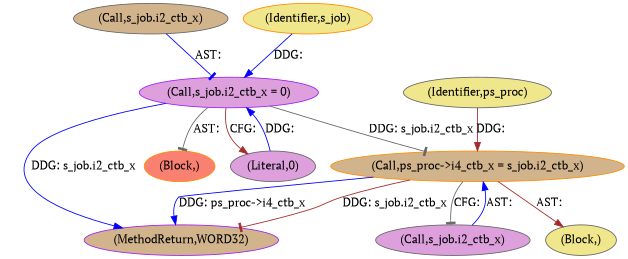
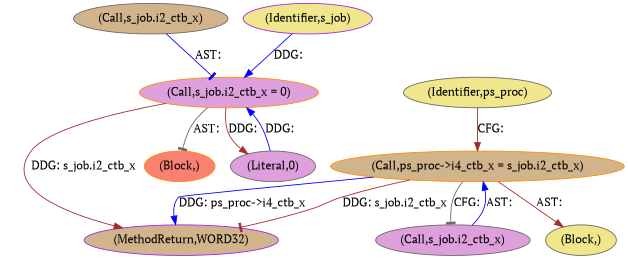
(308, 19) -> (308, 19)
(229, 92) -> (229, 92)
(245, 129) -> (245, 129)
(346, 129) -> none
(492, 129) -> (492, 129)
(36, 147) -> (36, 147)
